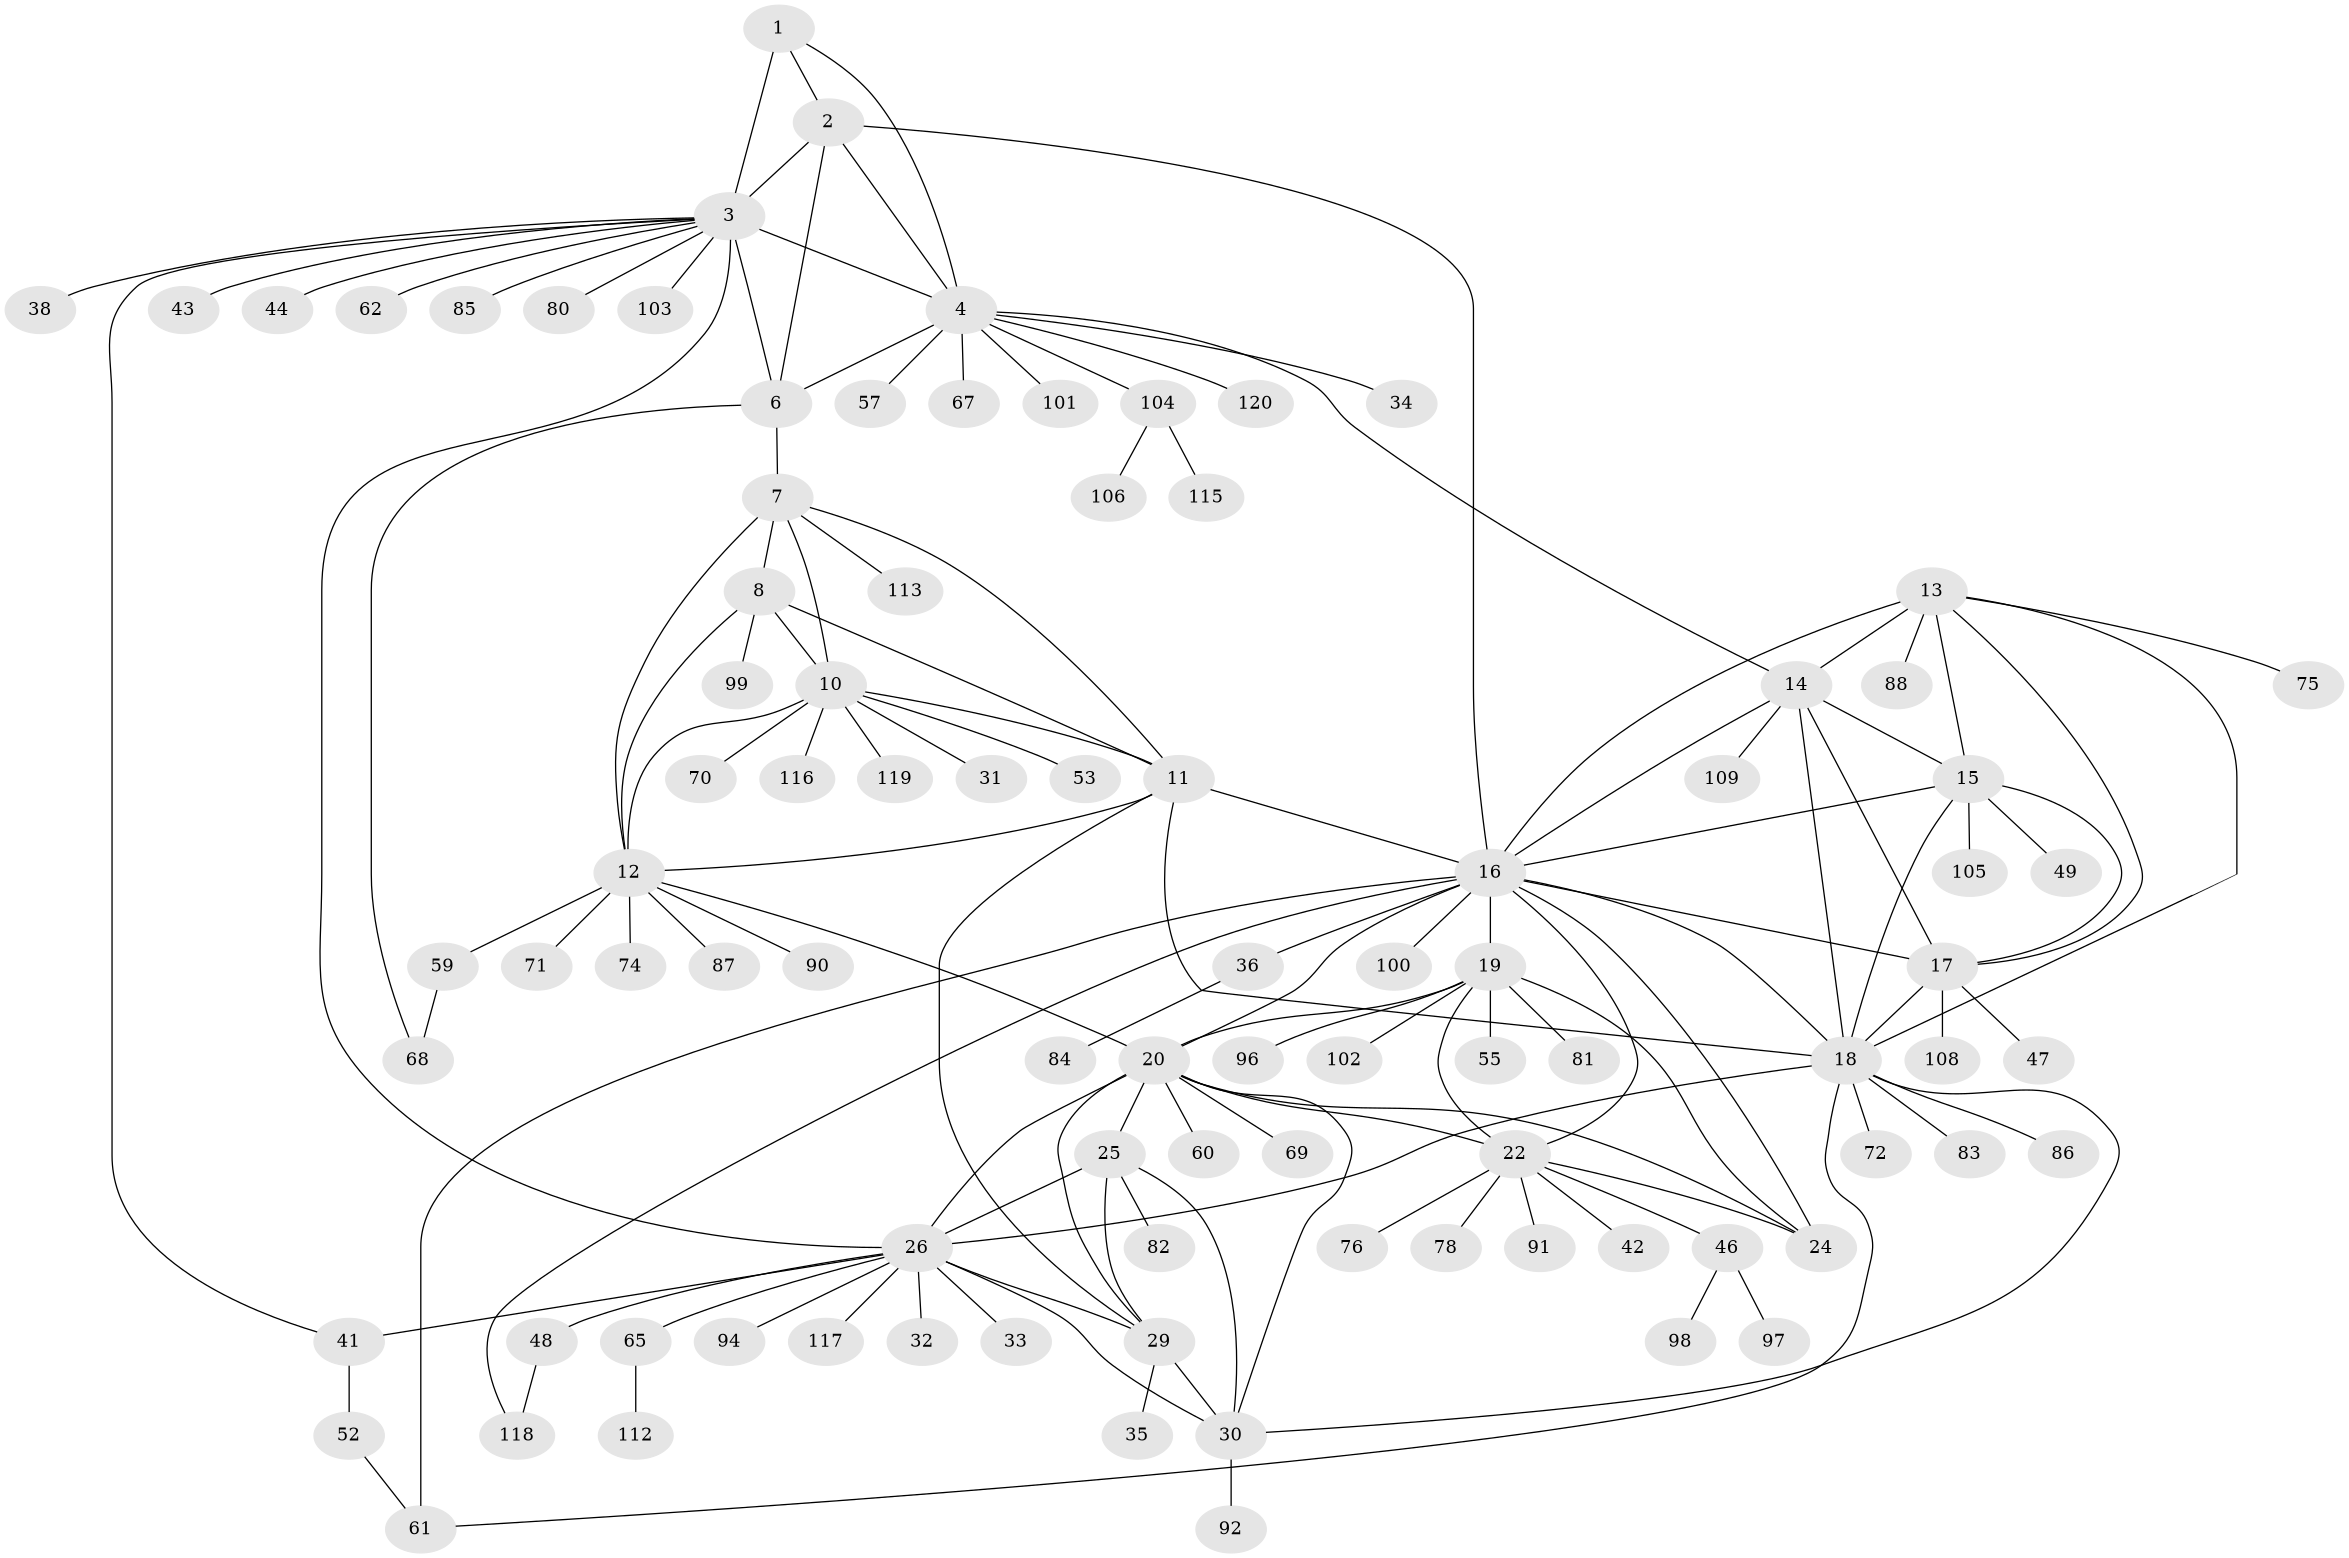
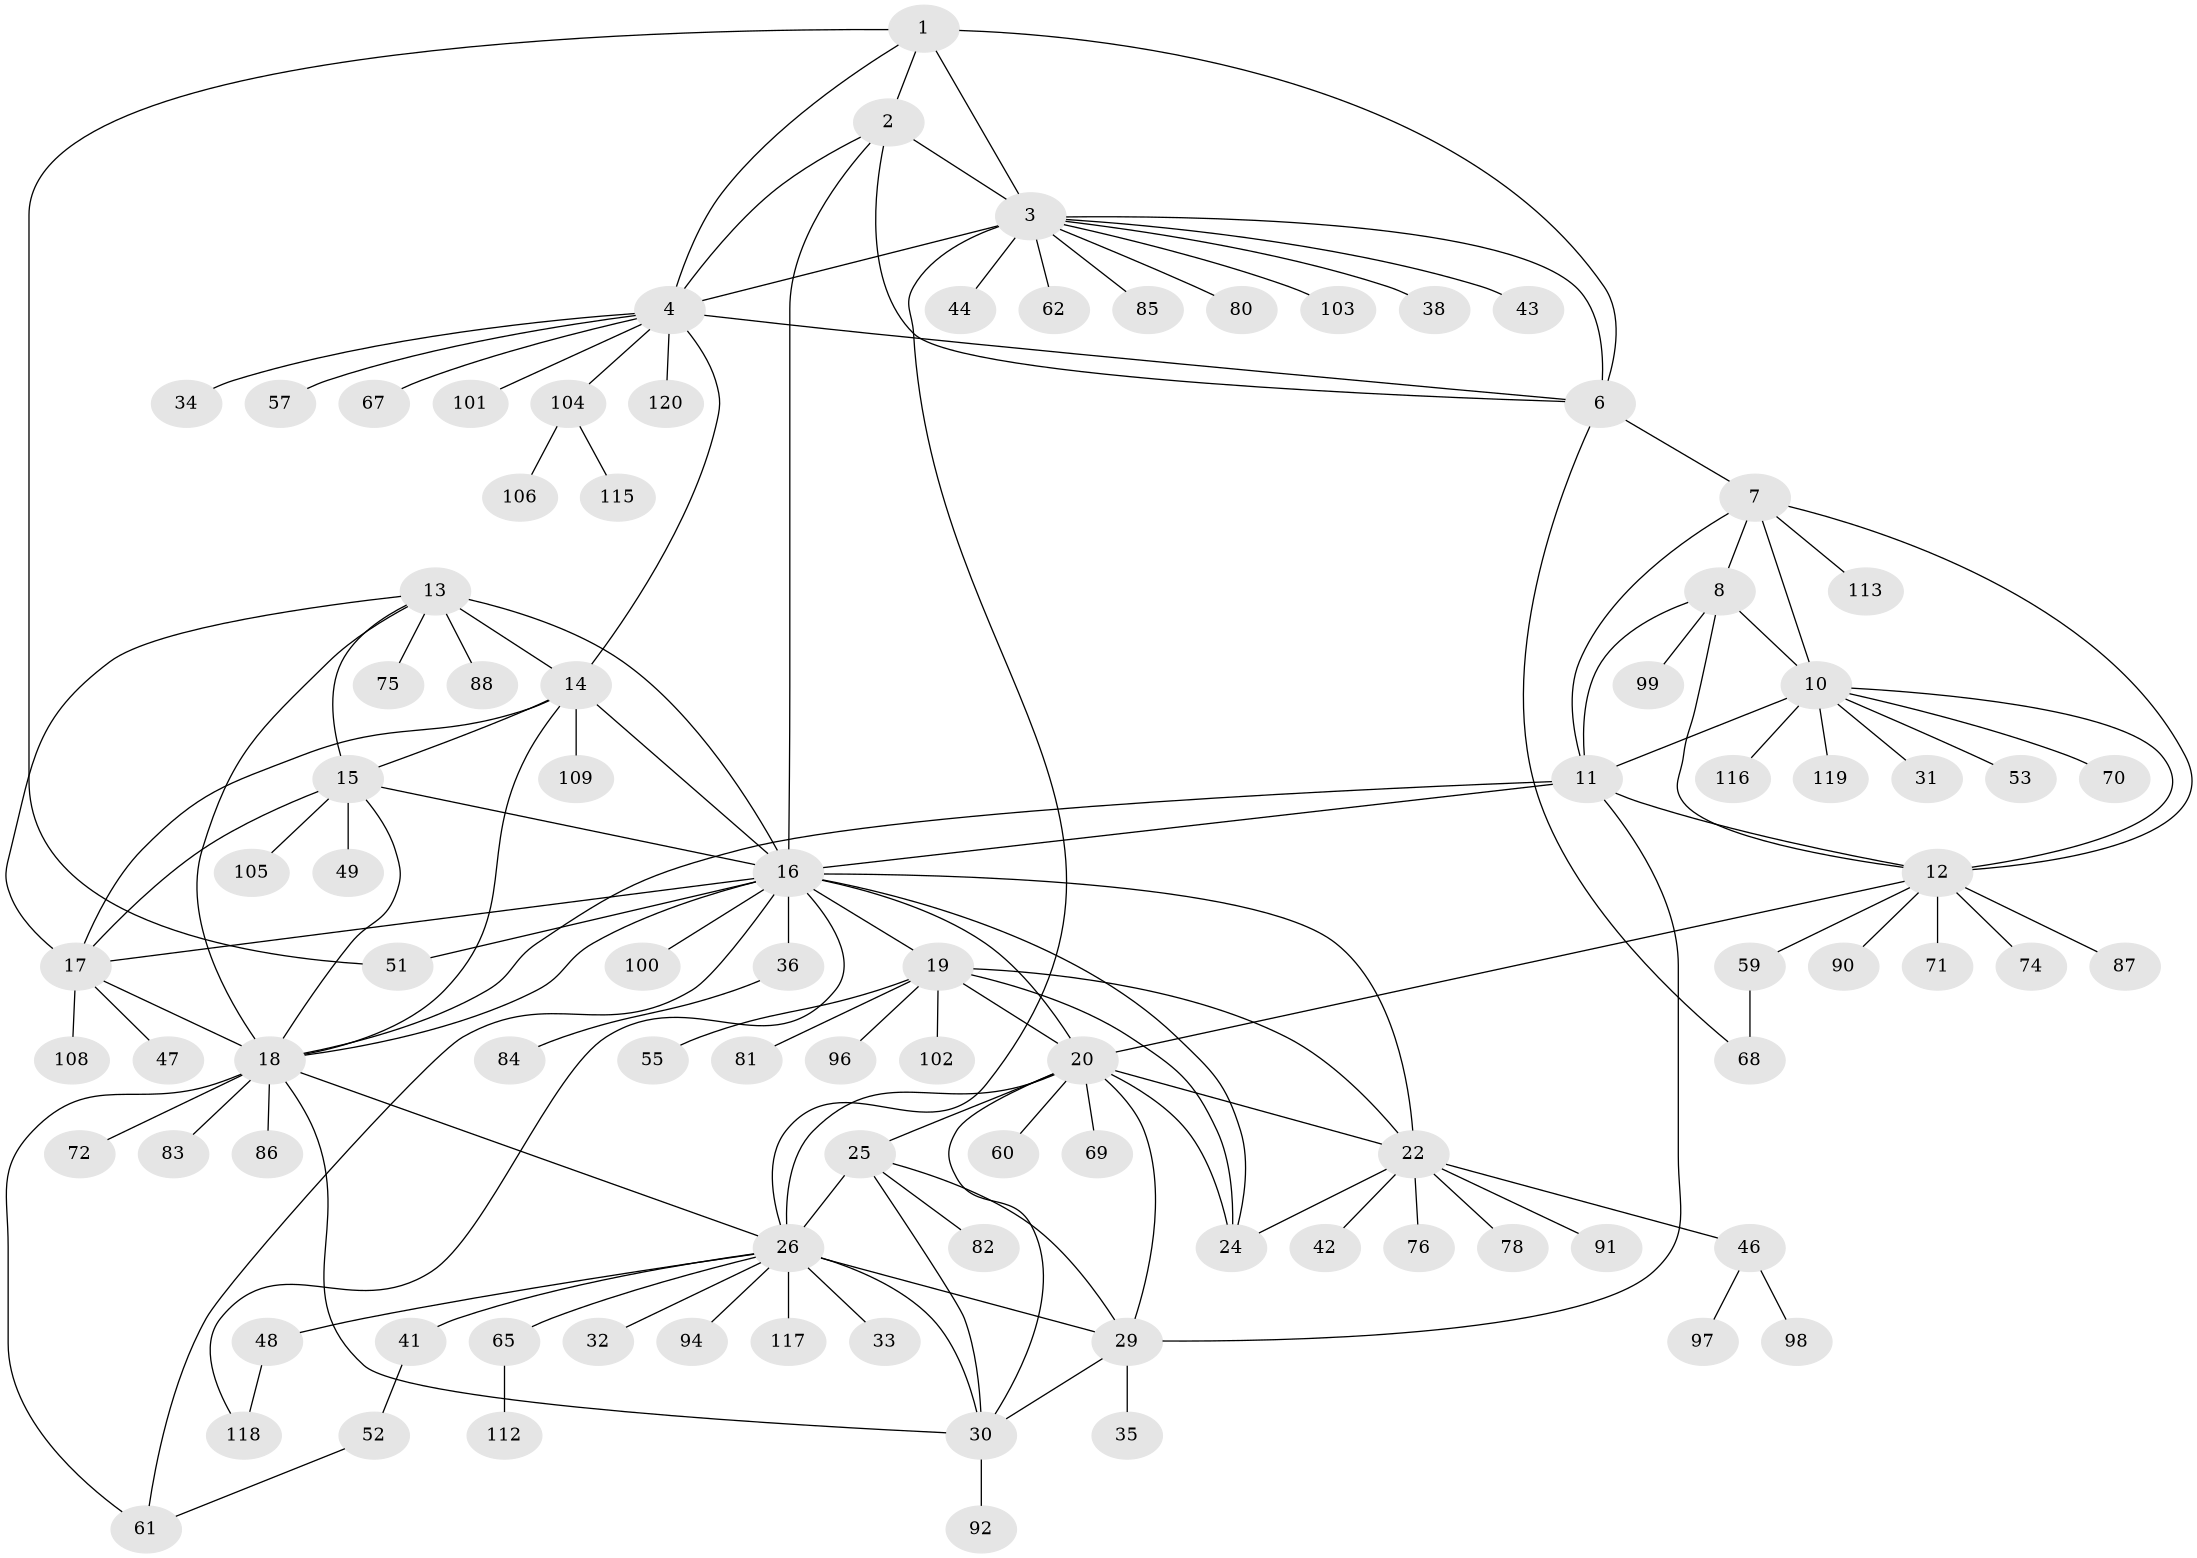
none -> (1357, 107)
(112, 579) -> none
none -> (398, 967)
